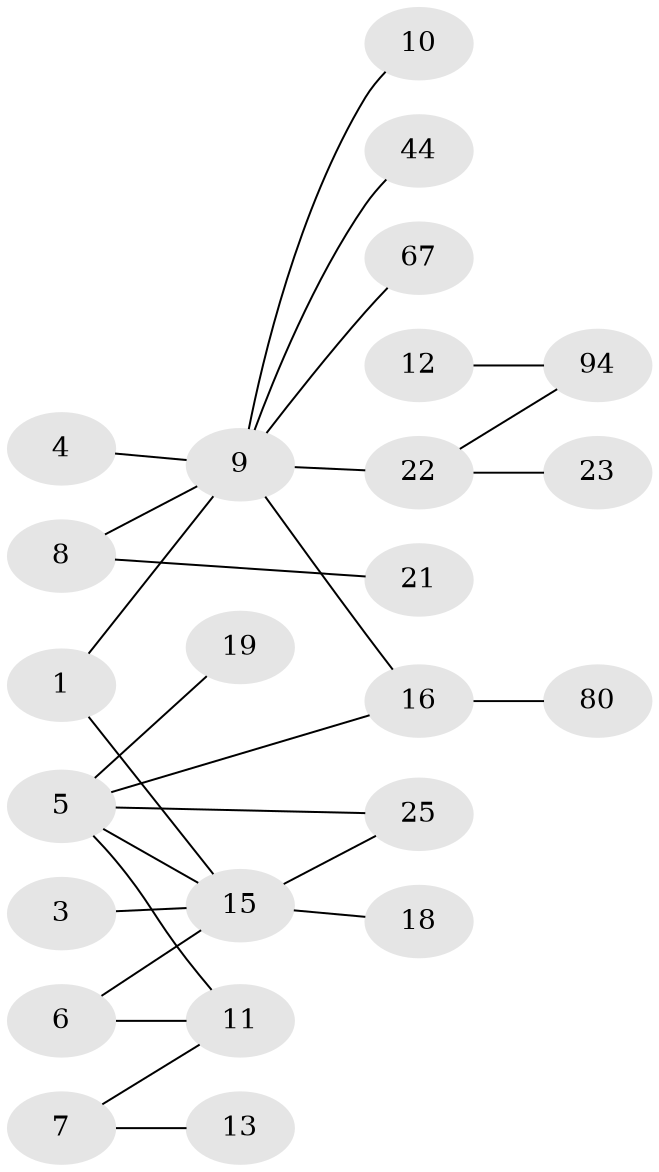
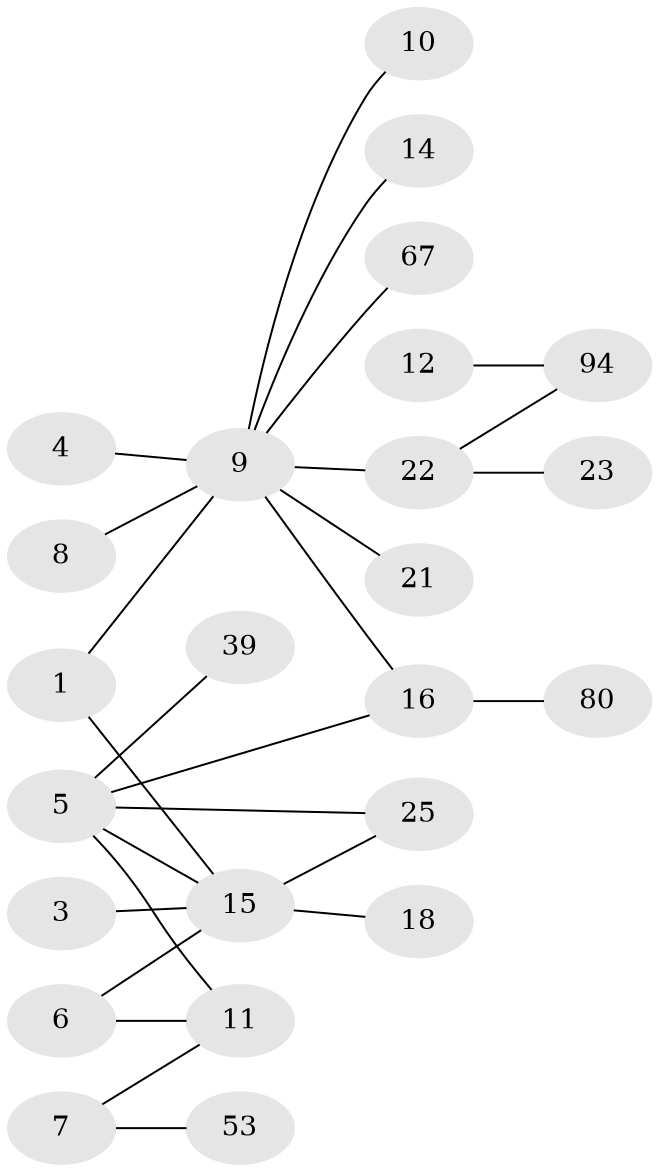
(419, 151) -> (419, 151)
(240, 568) -> (330, 523)
(240, 647) -> (240, 647)
(240, 1128) -> (240, 1128)
